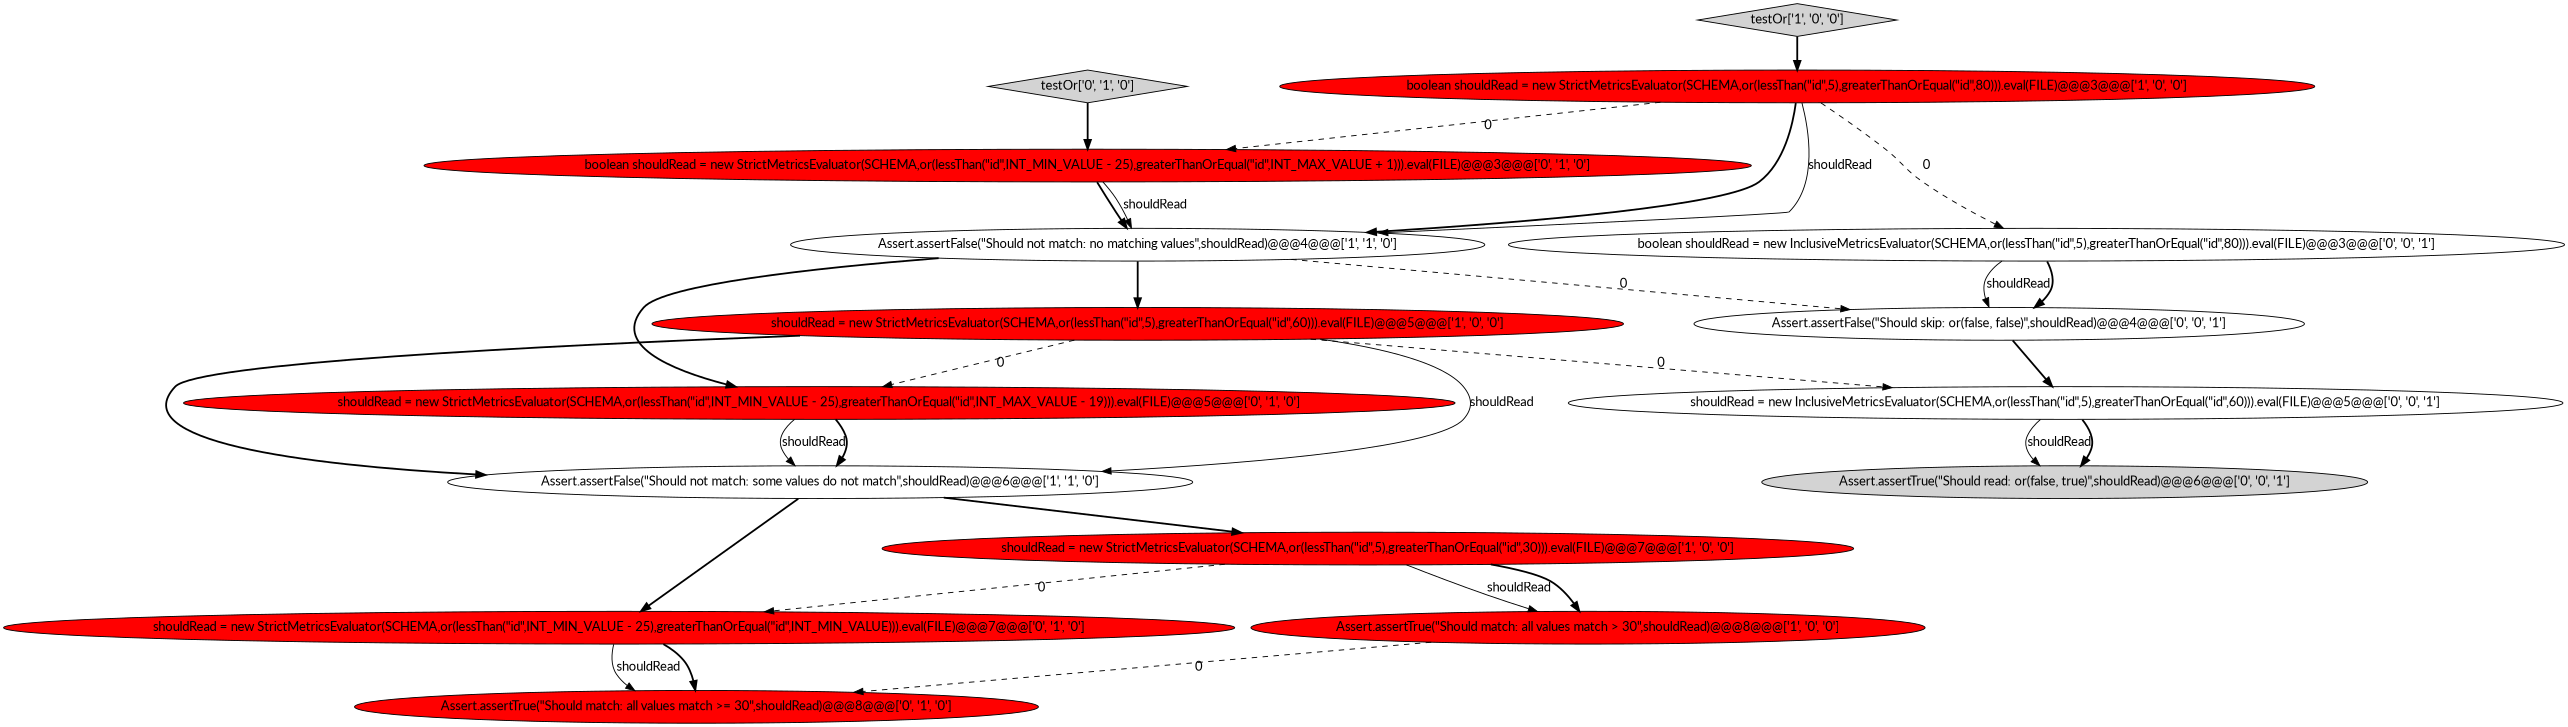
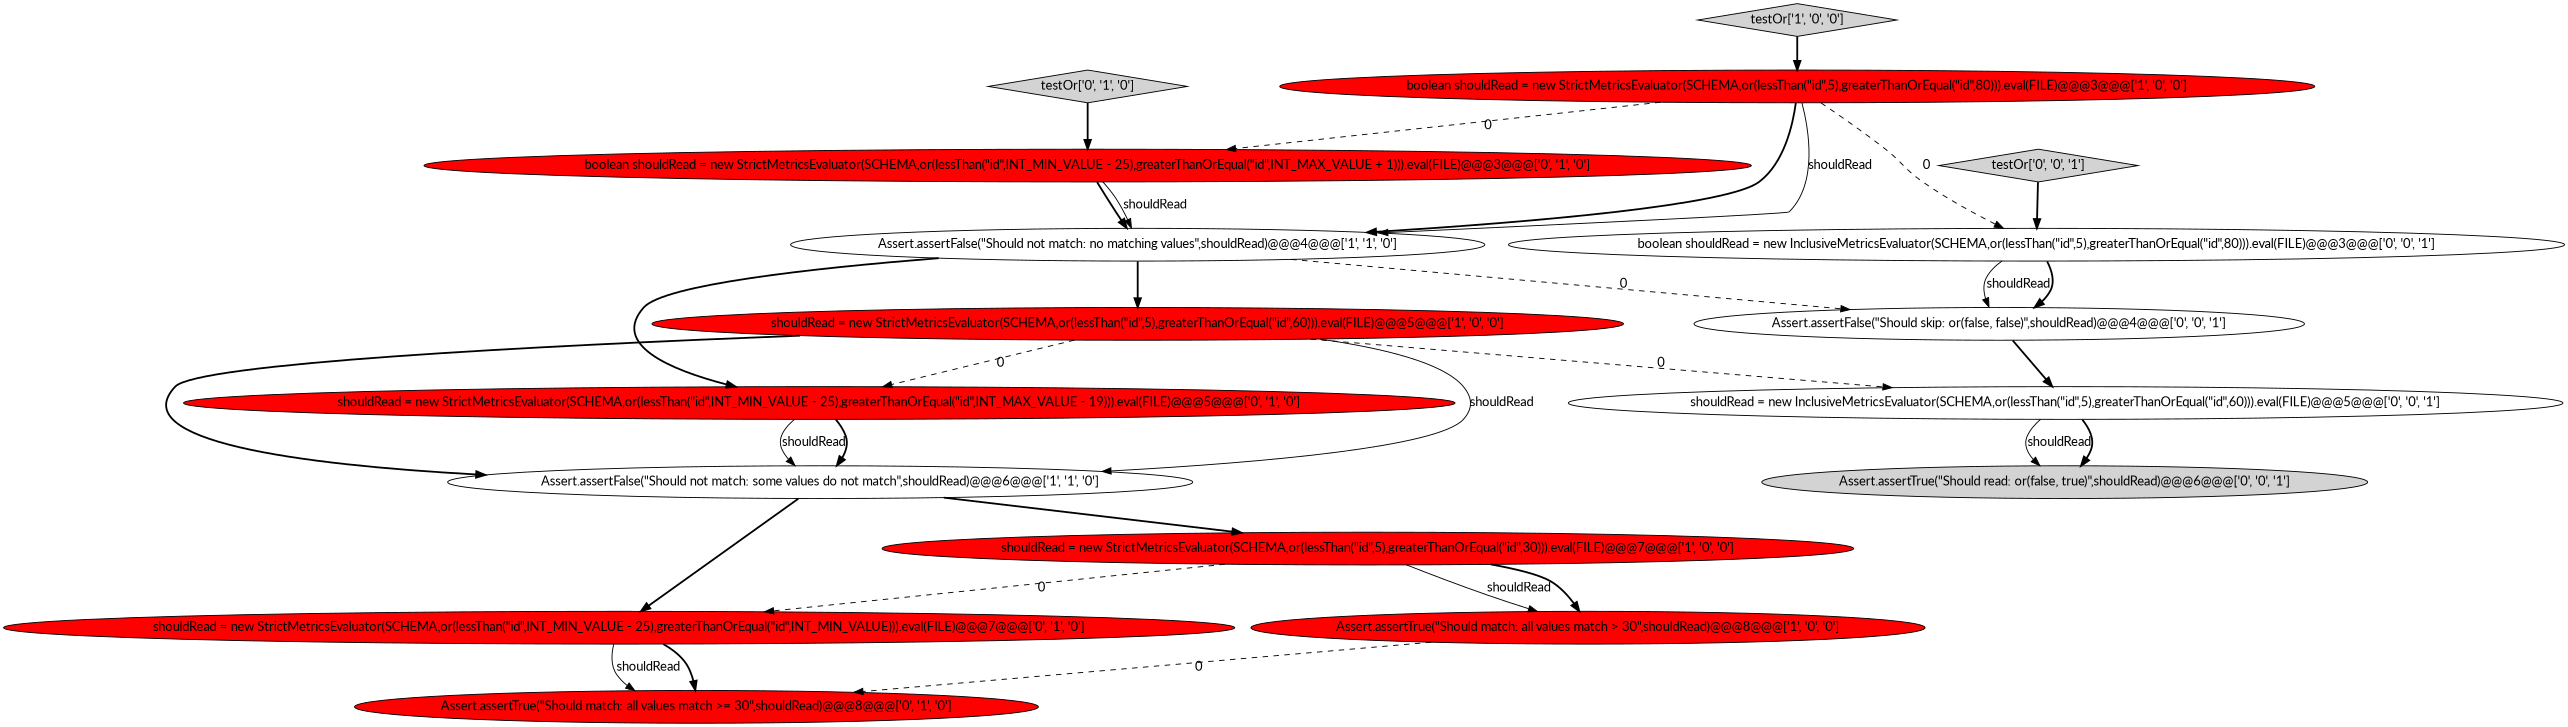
none -> (2038, 166)
